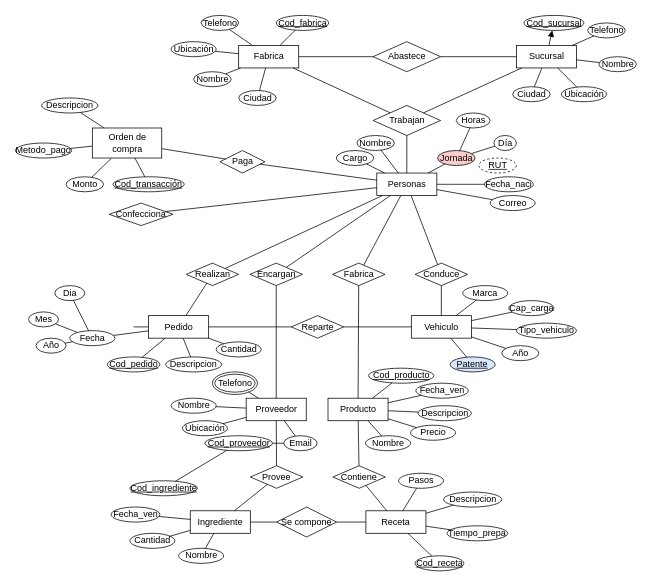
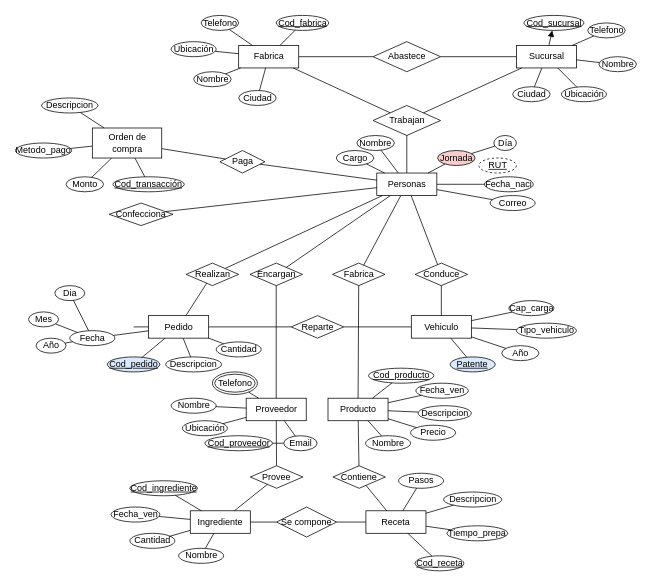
(473, 120) -> none
(464, 139) -> none
(485, 293) -> none
(465, 308) -> none
(134, 364) -> (134, 364)
(201, 465) -> (188, 503)
